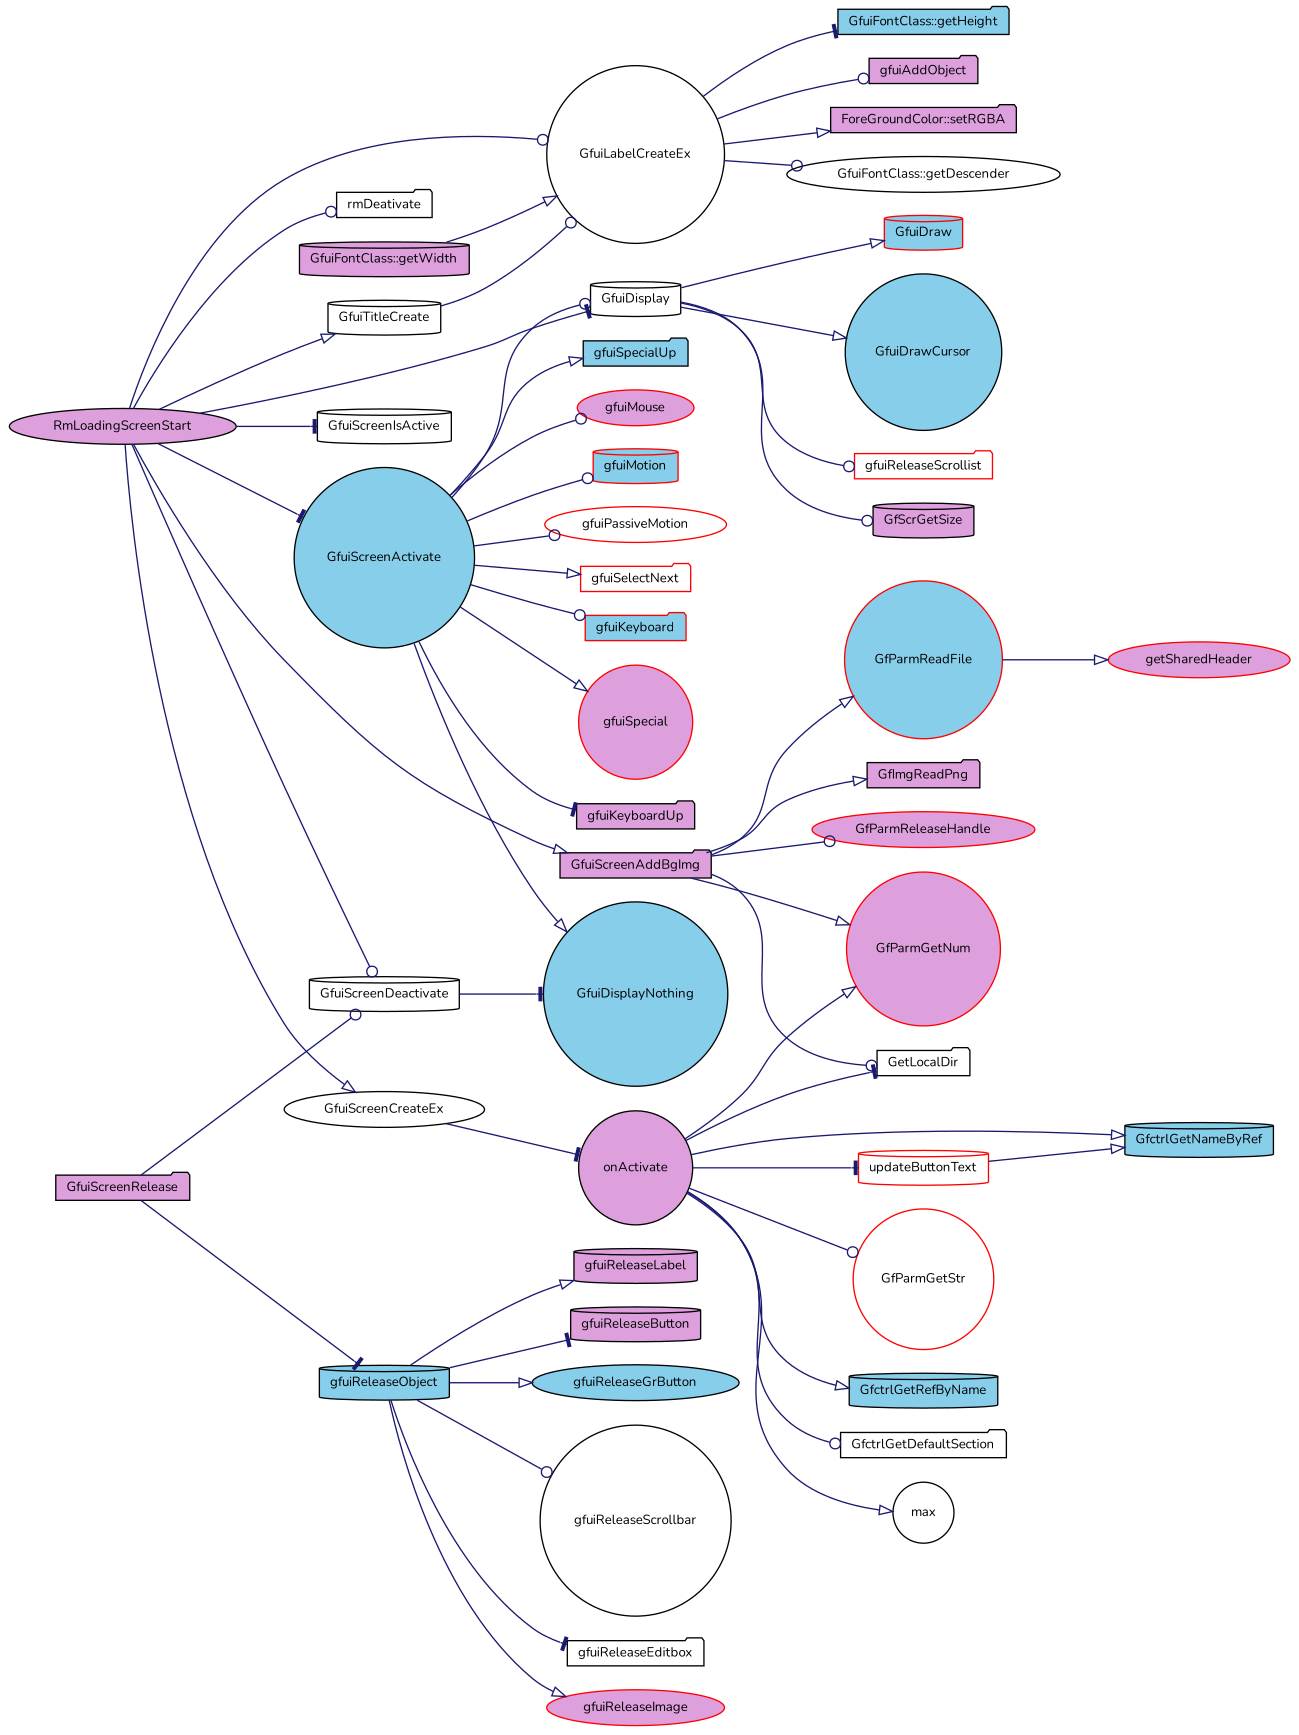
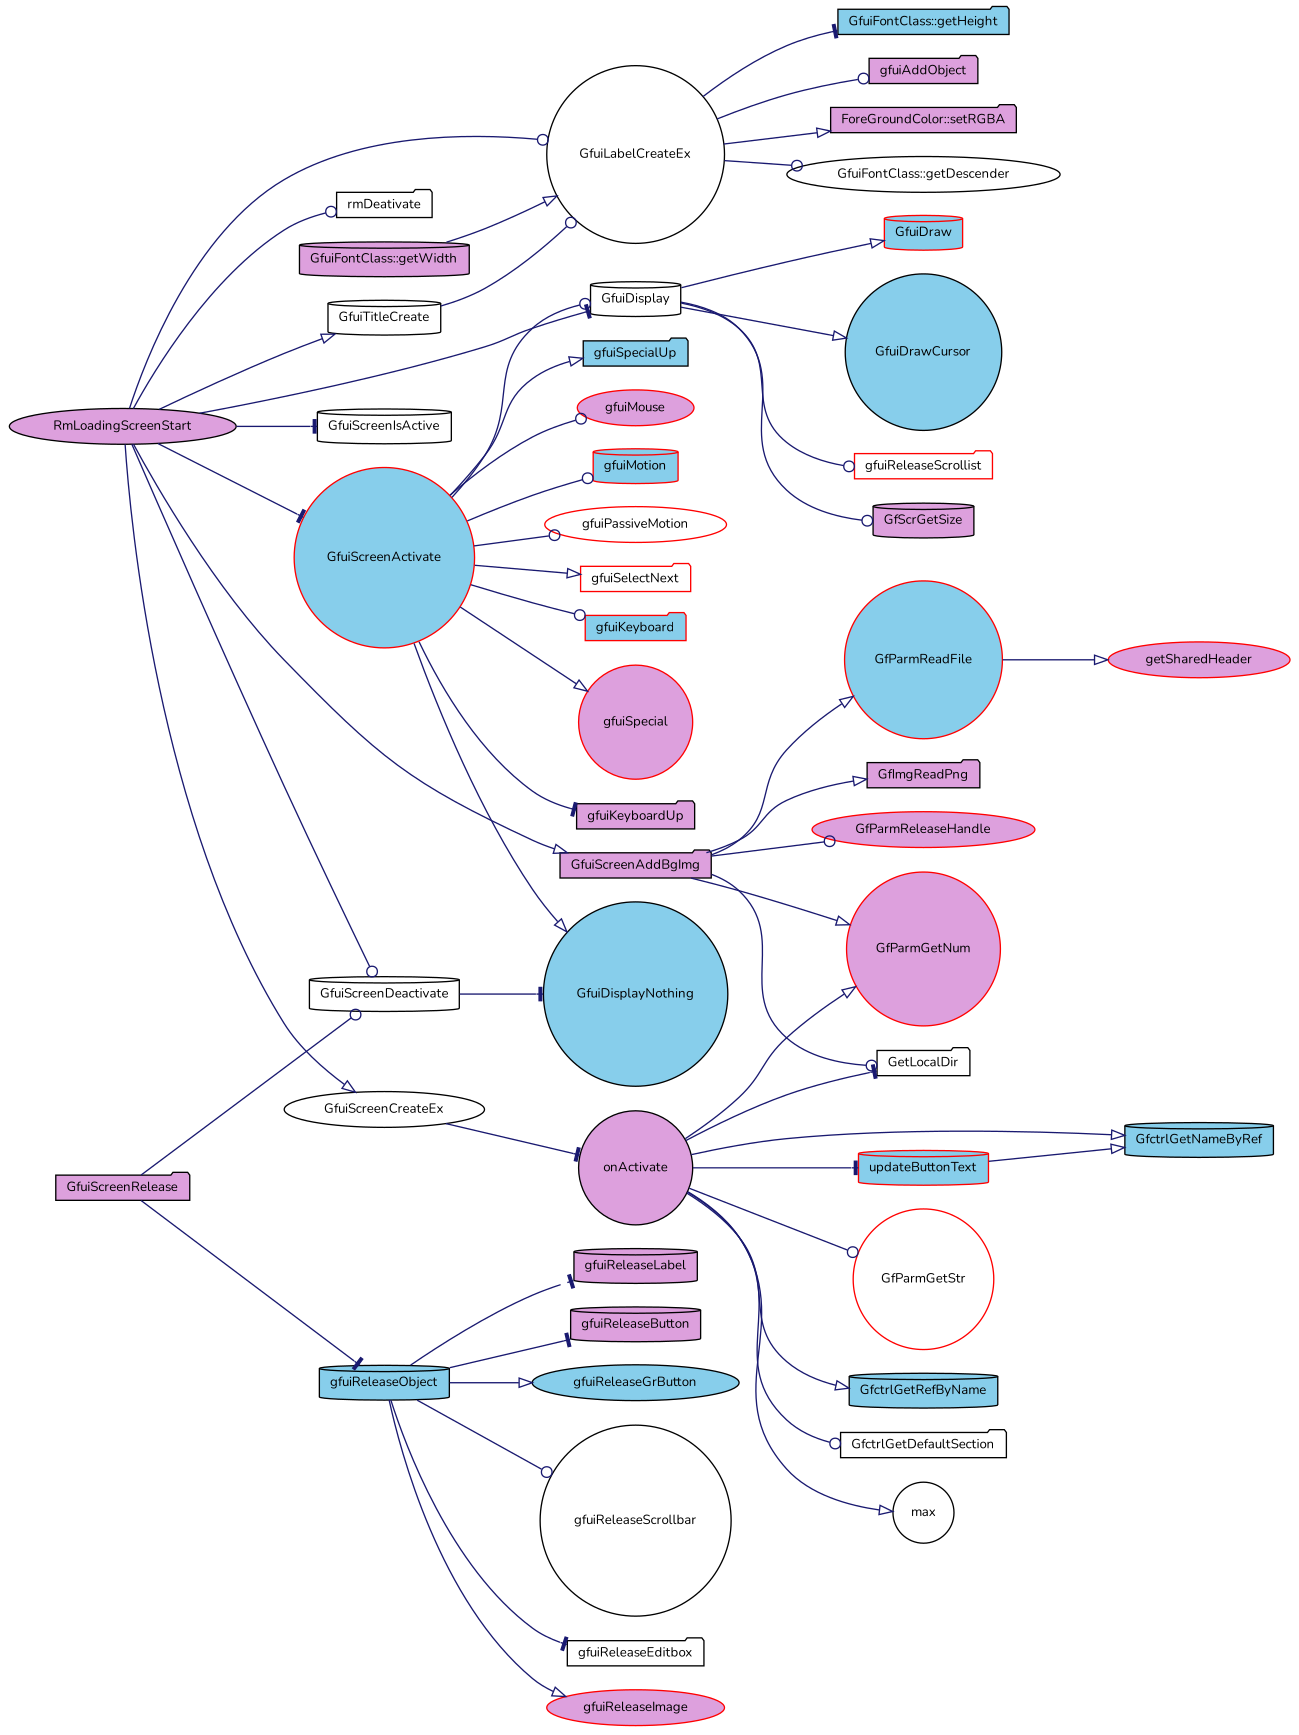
(384, 558) -> (384, 558)
(923, 1168) -> (923, 1168)
(483, 1320) -> (483, 1320)
